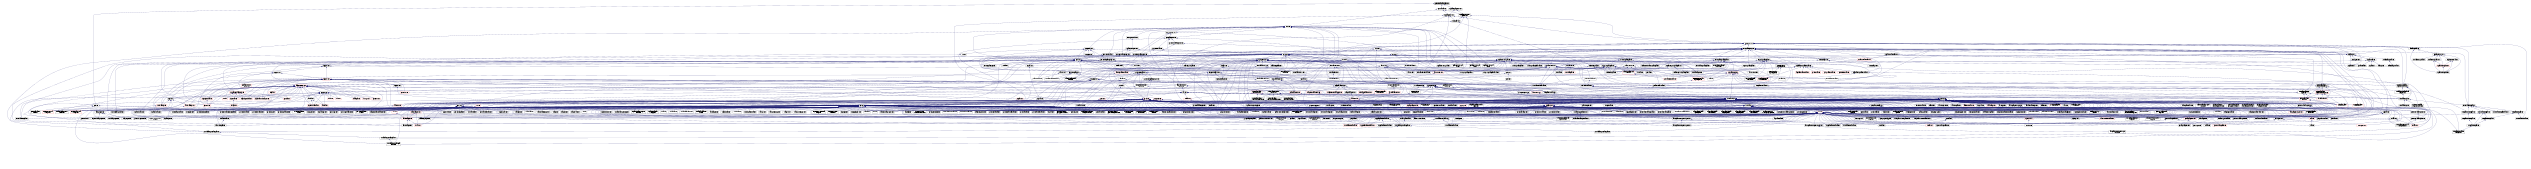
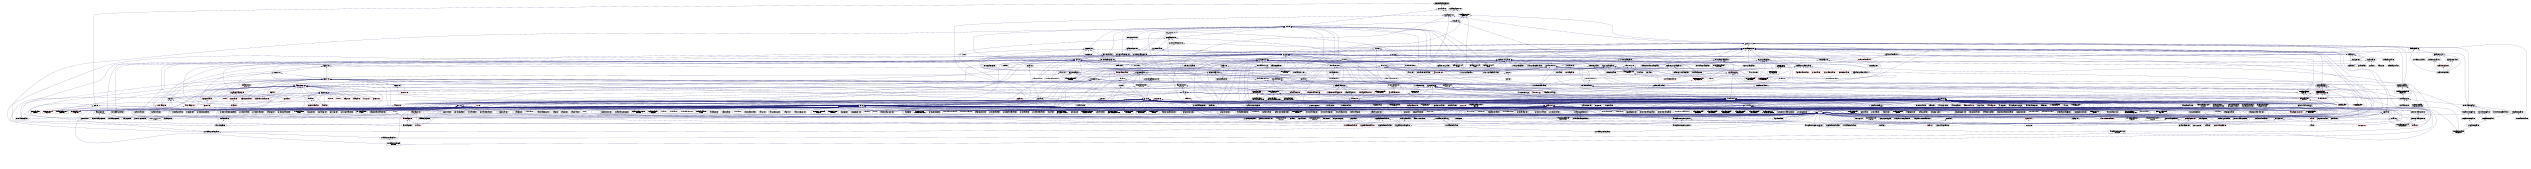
none -> (347, 99)
none -> (1598, 106)
(271, 112) -> (271, 112)
none -> (1508, 112)
